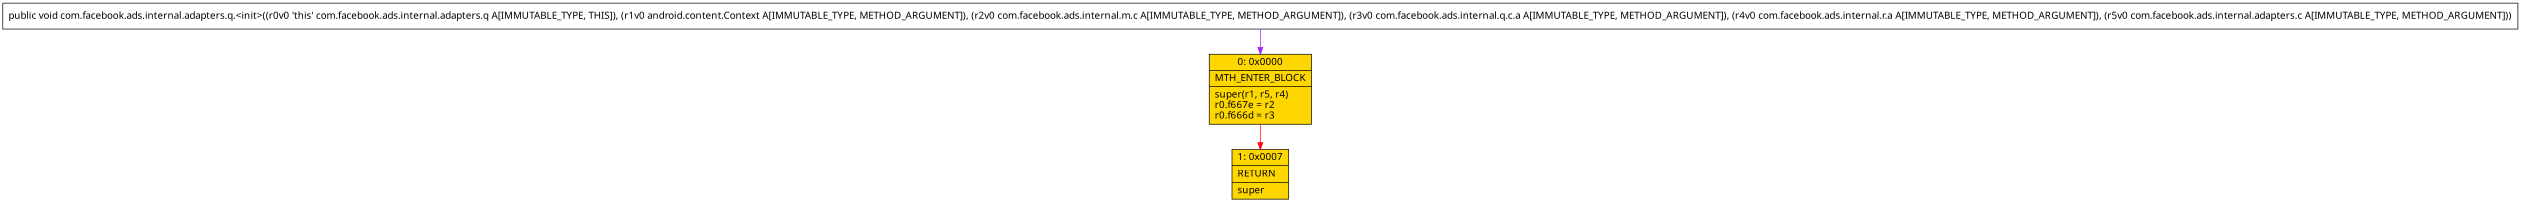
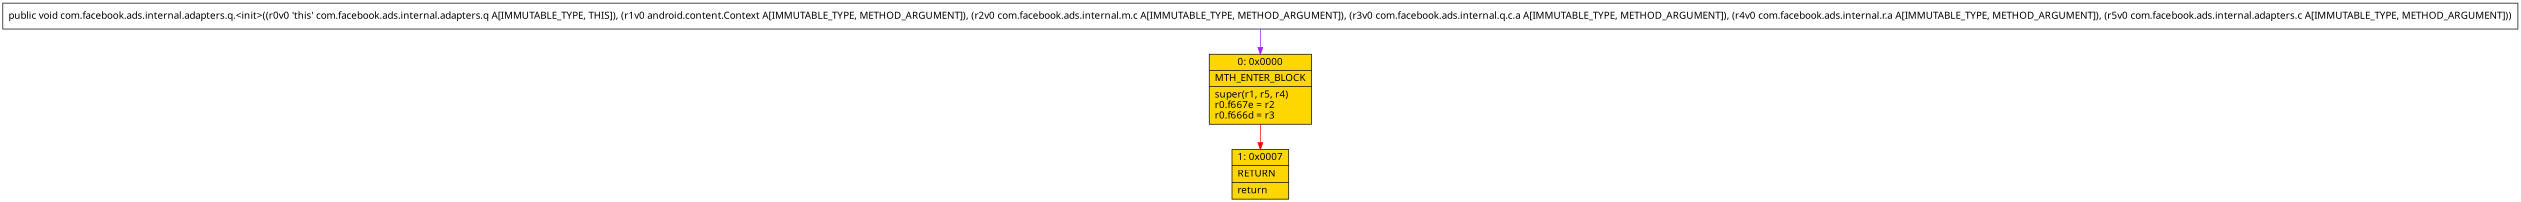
(1251, 190) -> (1253, 190)
